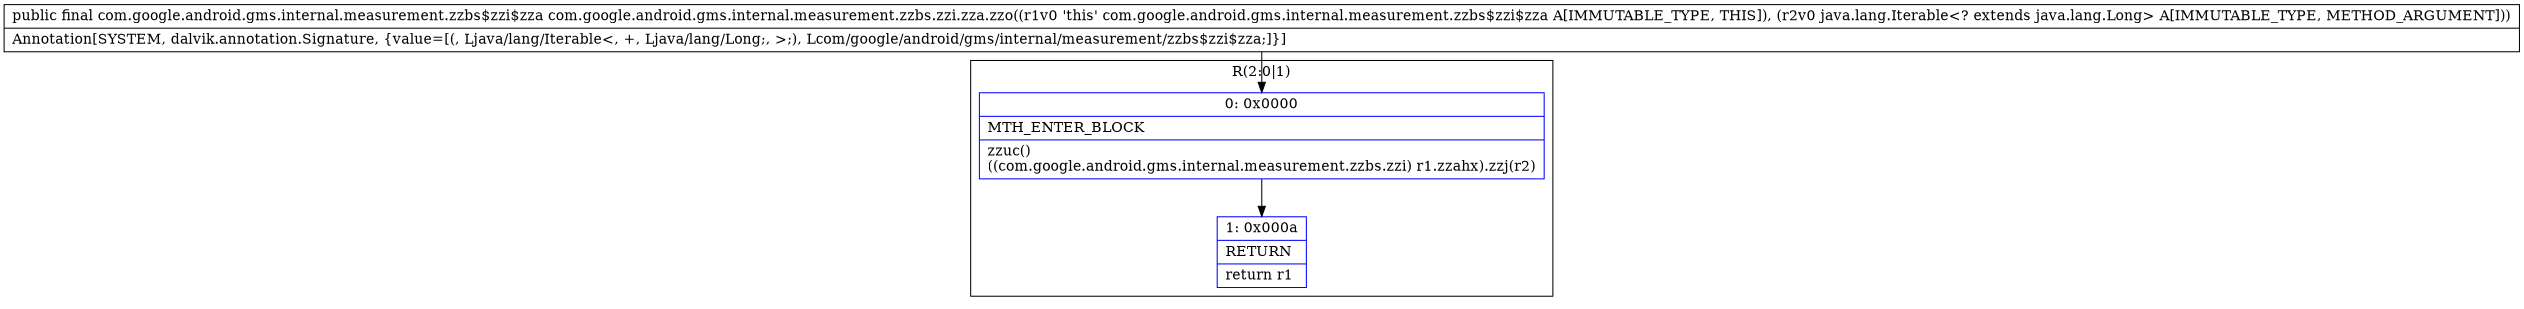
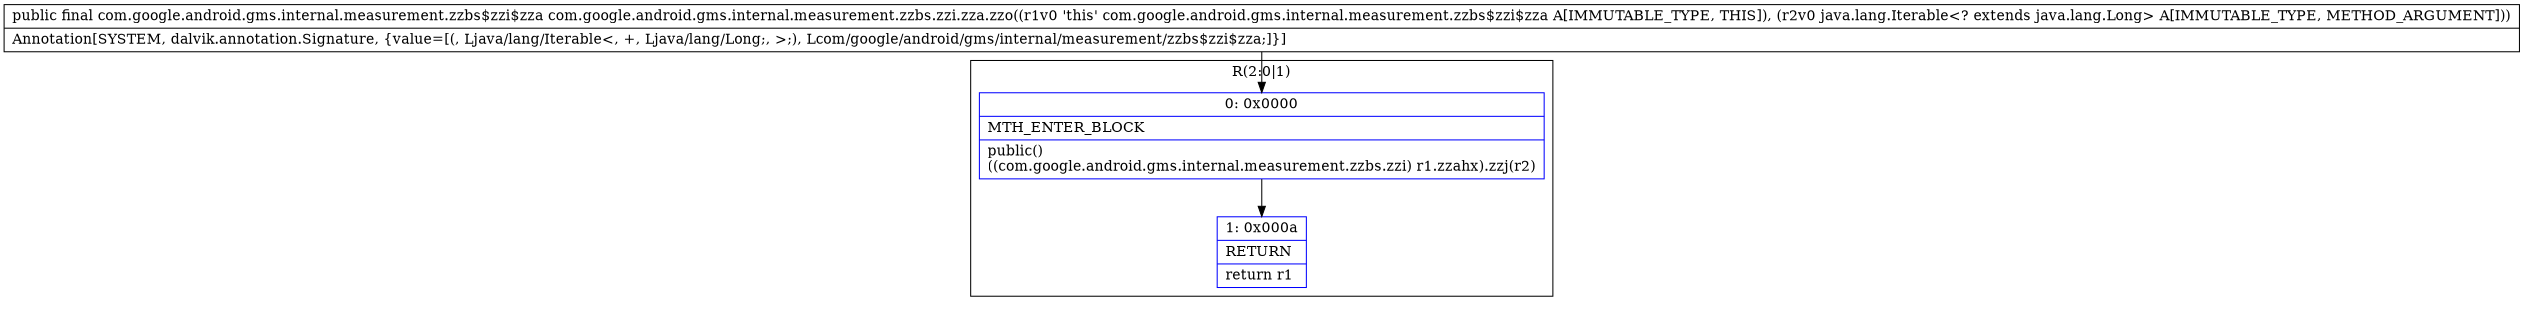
(1010, 151) -> (1016, 151)
